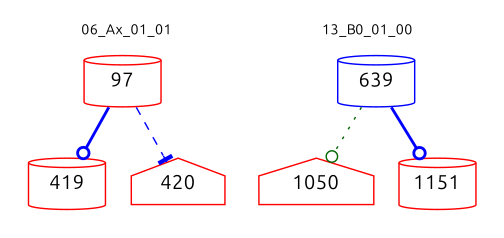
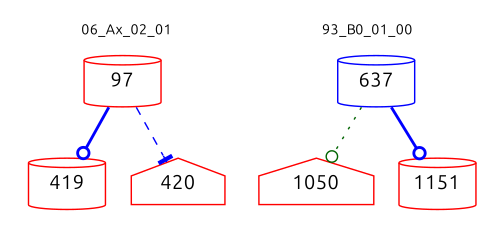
(127, 31) -> (127, 31)
(368, 31) -> (368, 31)
(376, 81) -> (376, 81)
